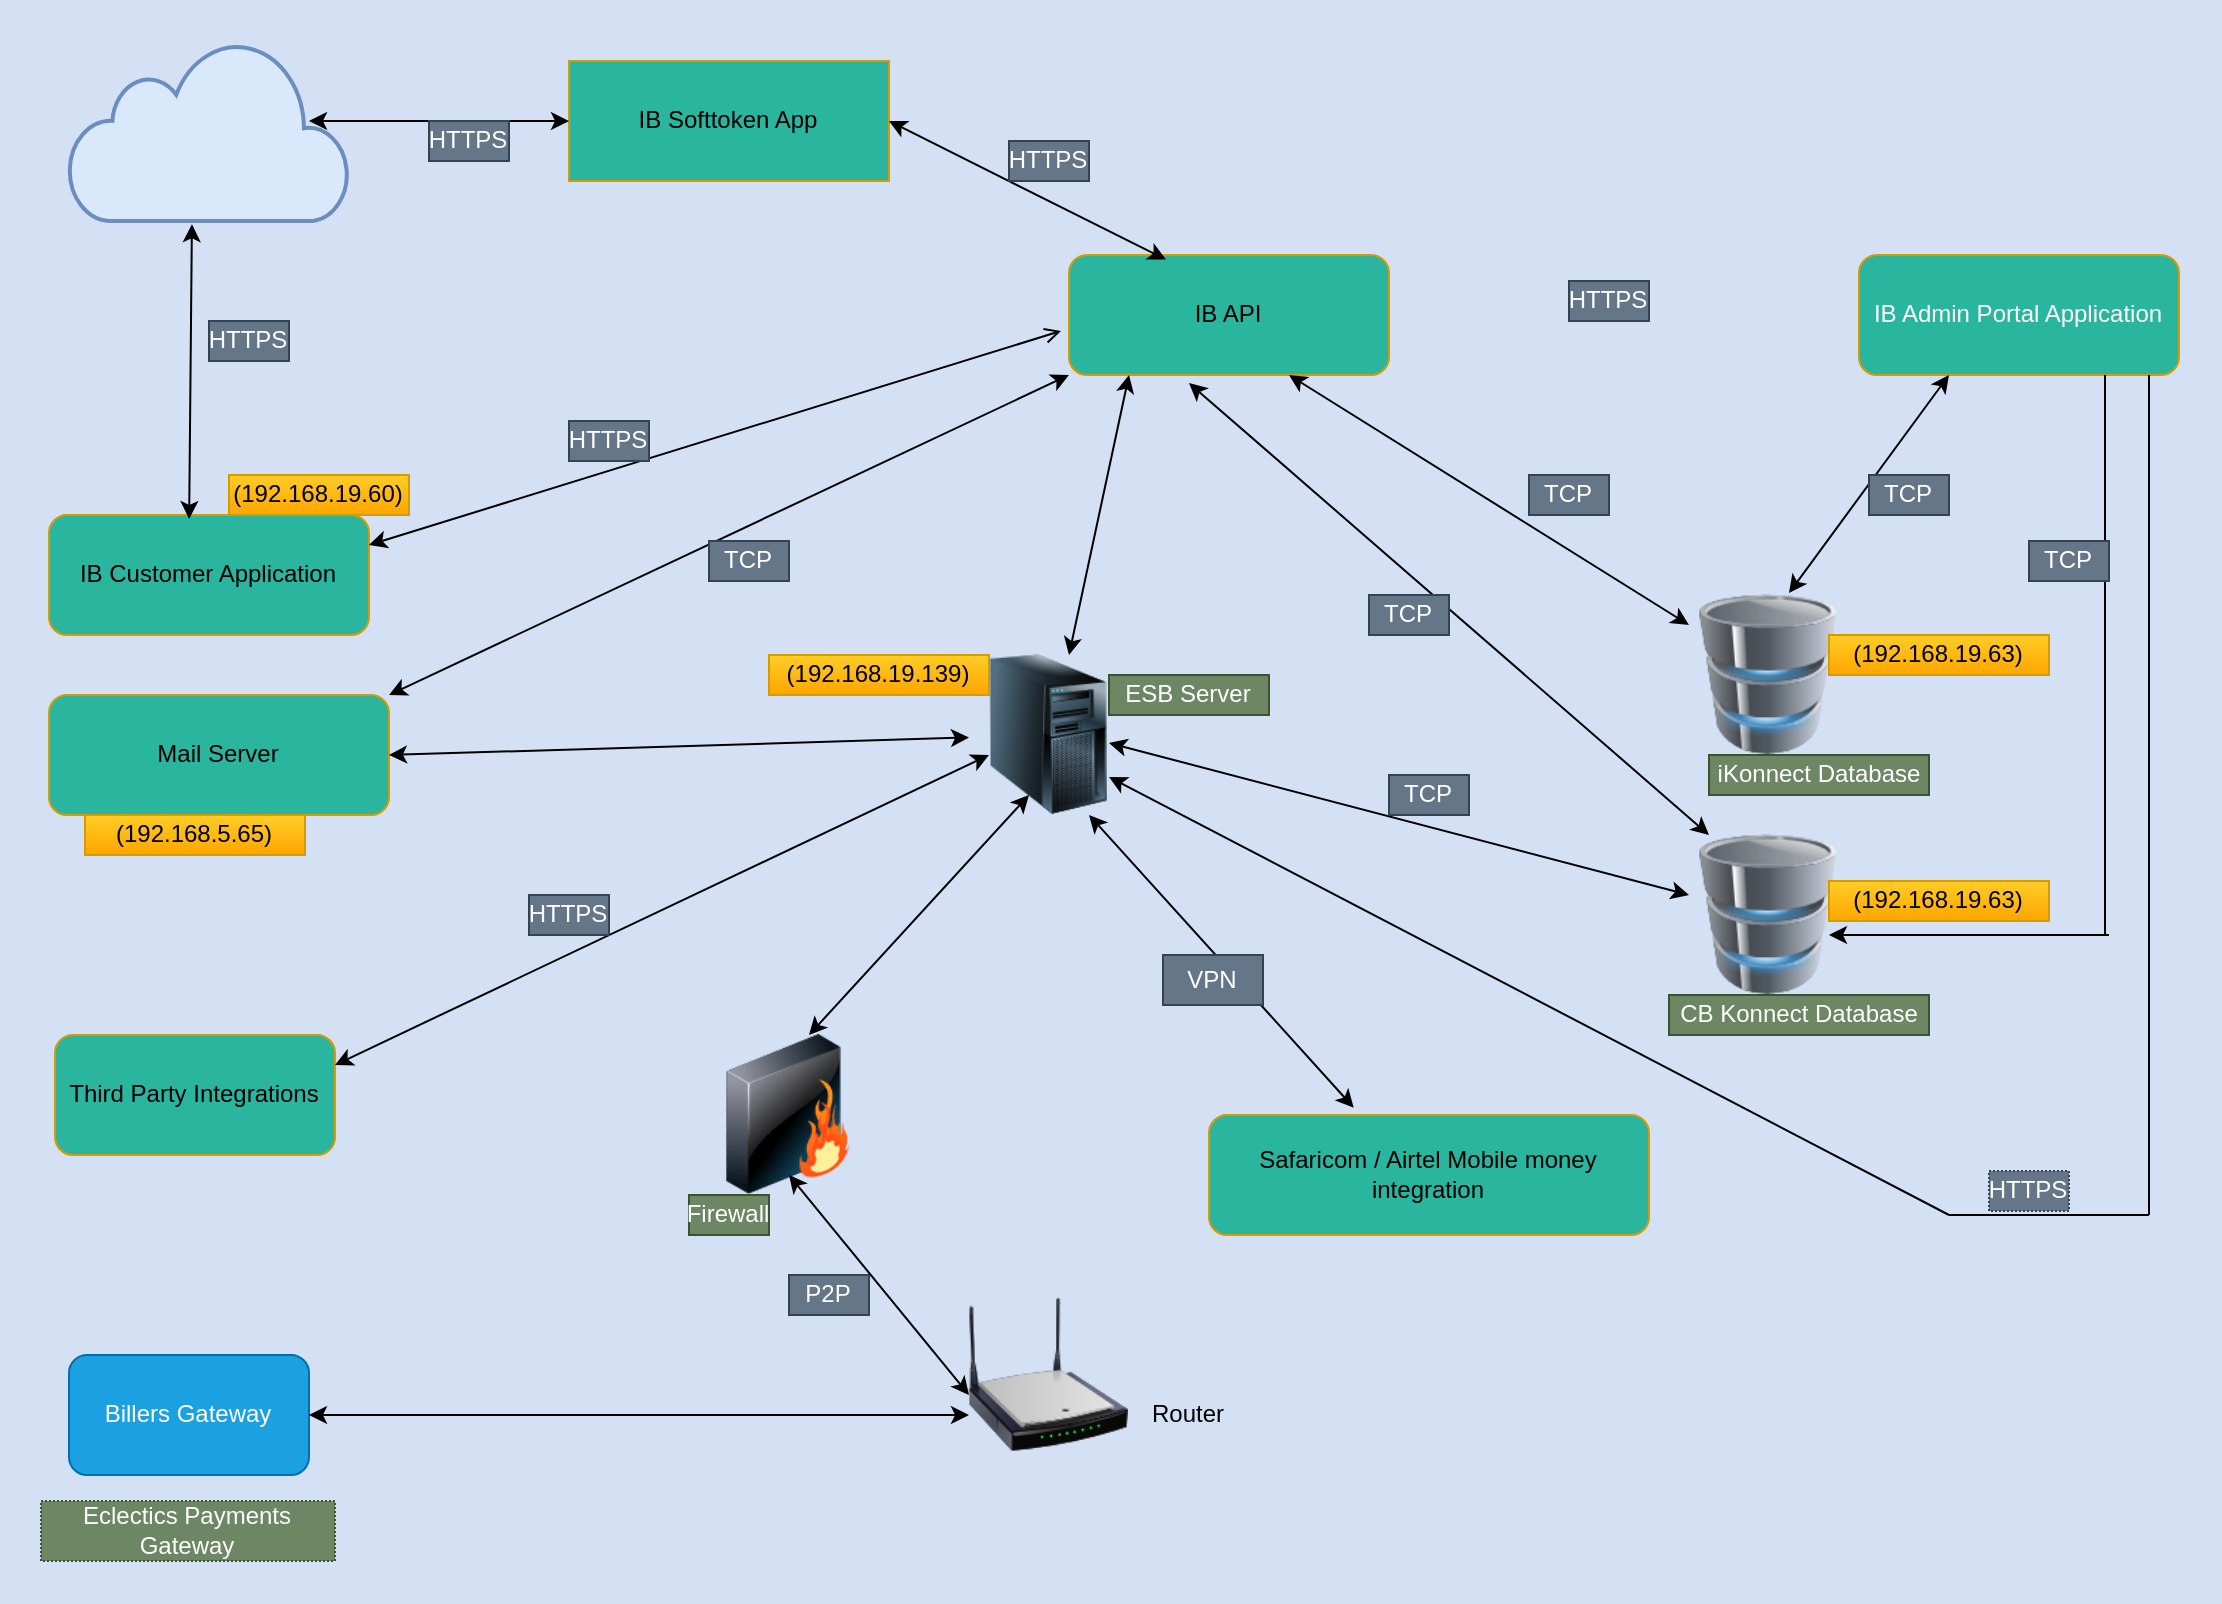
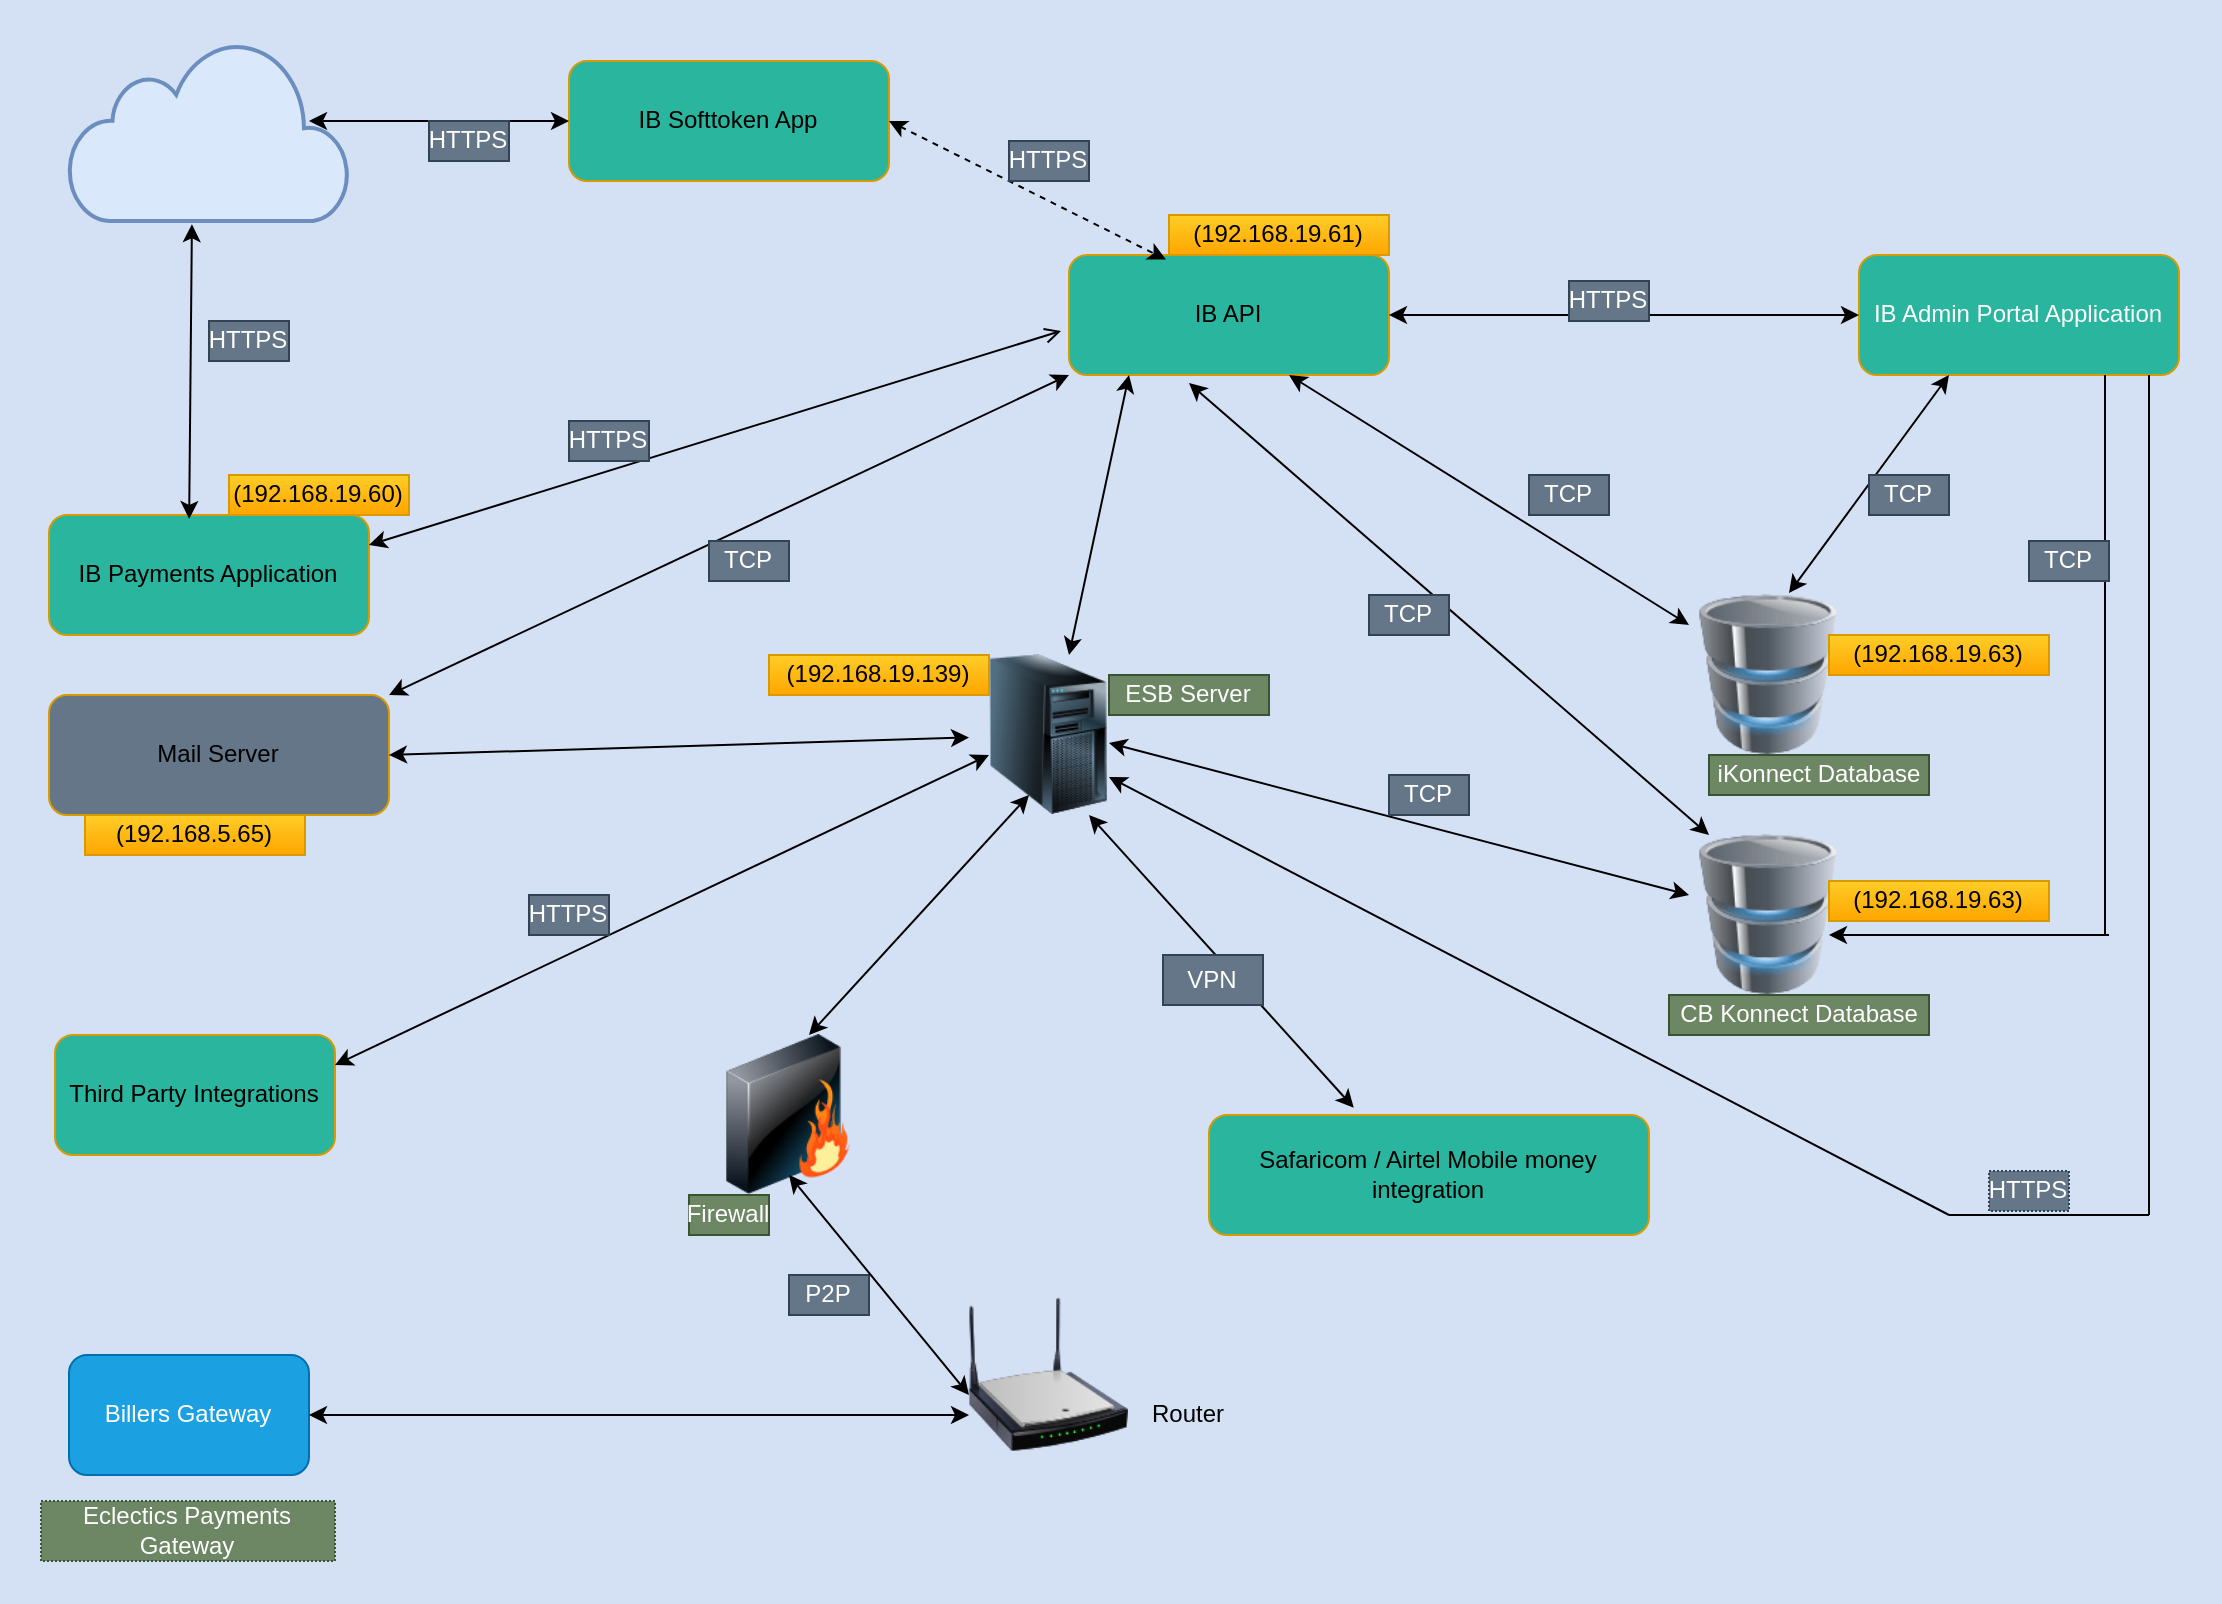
(729, 121) -> (729, 121)
(1028, 191) -> (1028, 191)
none -> (1279, 235)
none -> (1747, 315)
(209, 575) -> (209, 575)
(219, 755) -> (219, 755)
